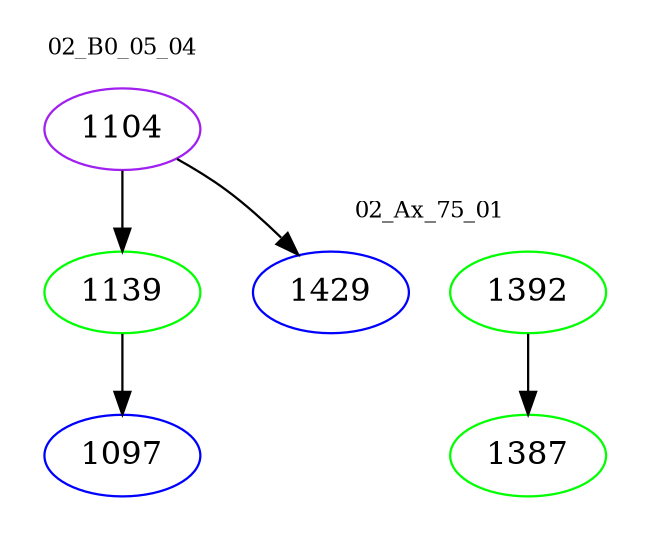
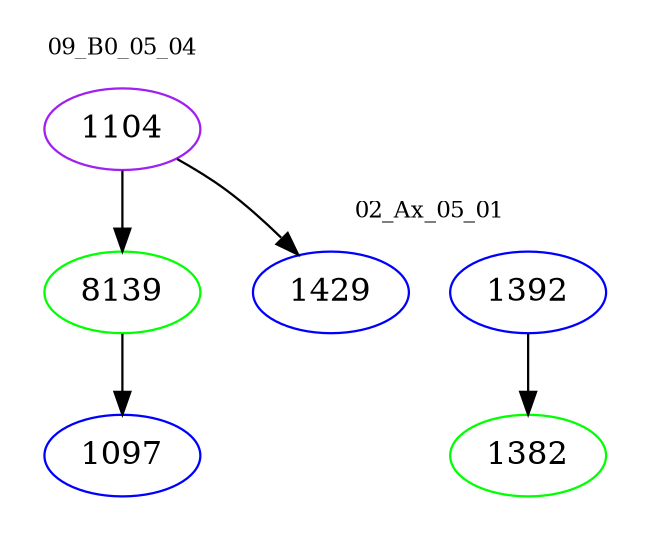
(122, 49) -> (122, 49)
(430, 212) -> (430, 212)
(122, 292) -> (122, 292)
(528, 292) -> (528, 292)
(528, 456) -> (528, 456)
